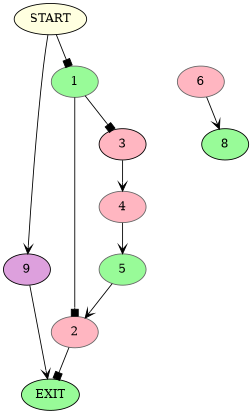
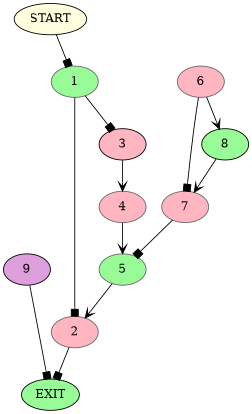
(36, 140) -> none
none -> (185, 207)
(38, 328) -> (38, 328)
